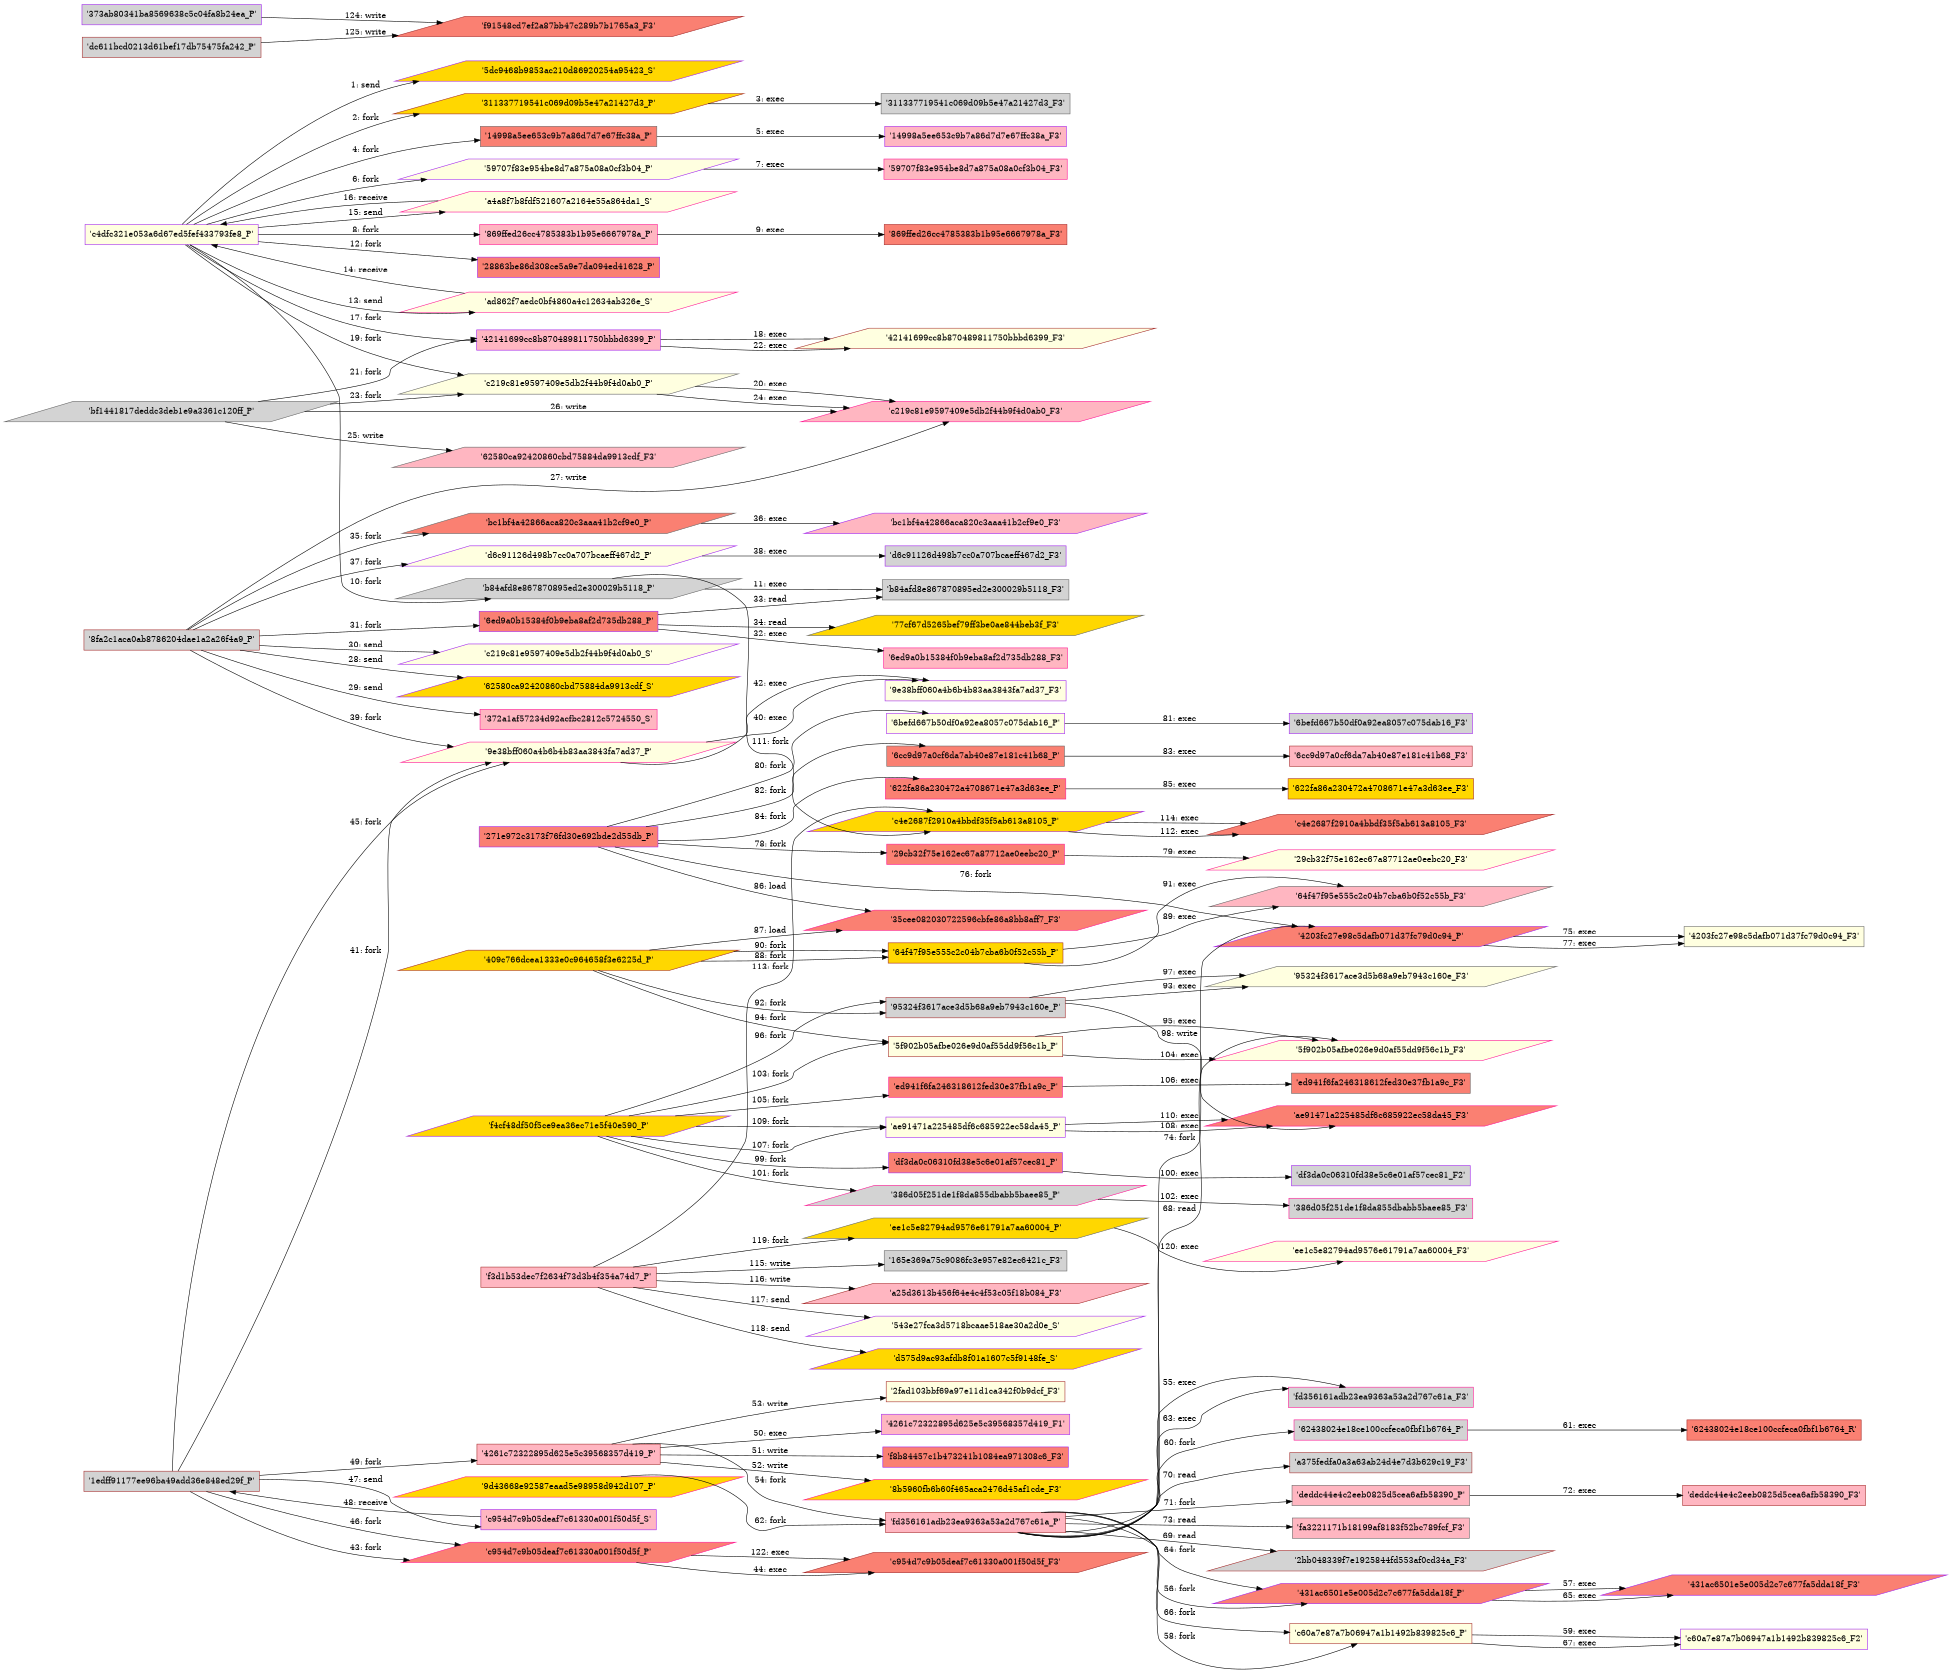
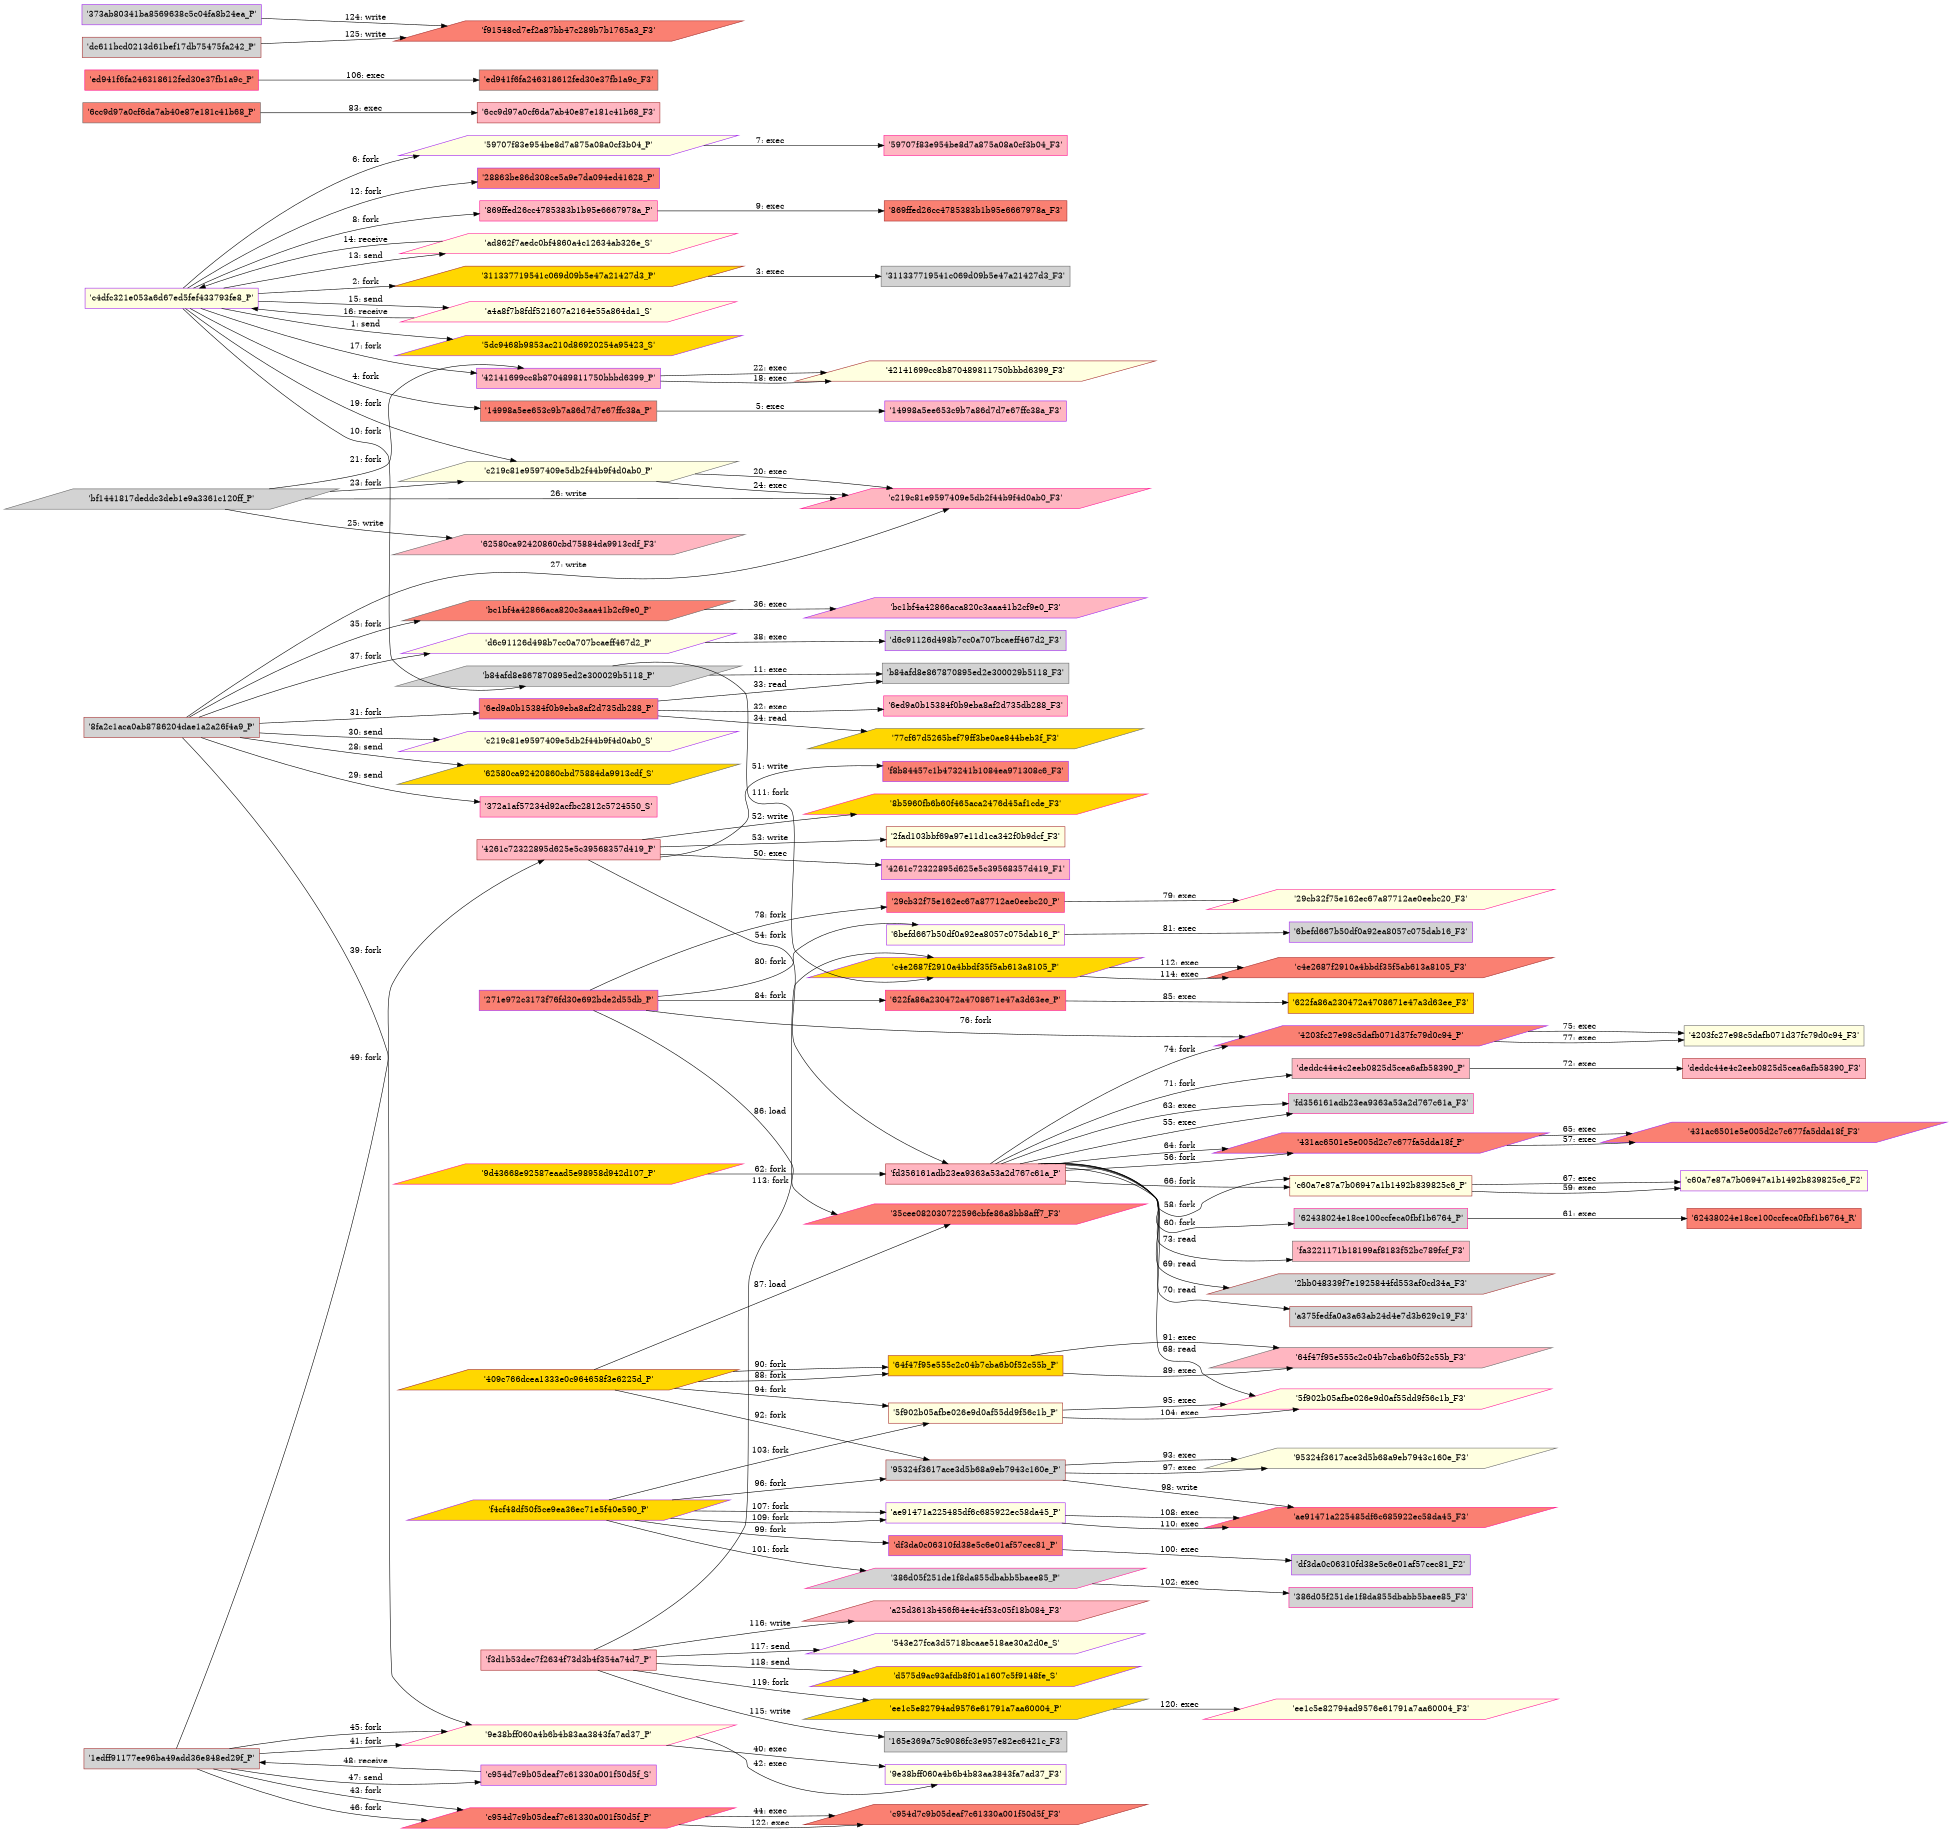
(569, 687) -> (569, 774)
(787, 798) -> none
(779, 1106) -> none
